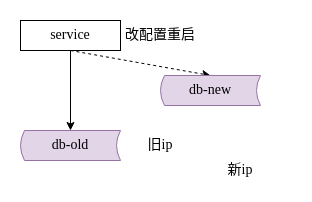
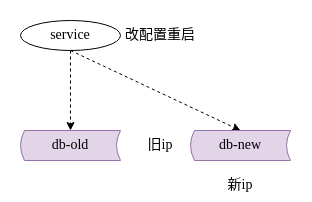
(71, 36) -> (71, 36)
(71, 88) -> (71, 88)
(211, 91) -> (241, 146)
(241, 171) -> (241, 186)
